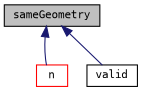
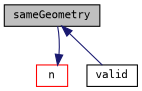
(45, 51) -> (59, 40)
